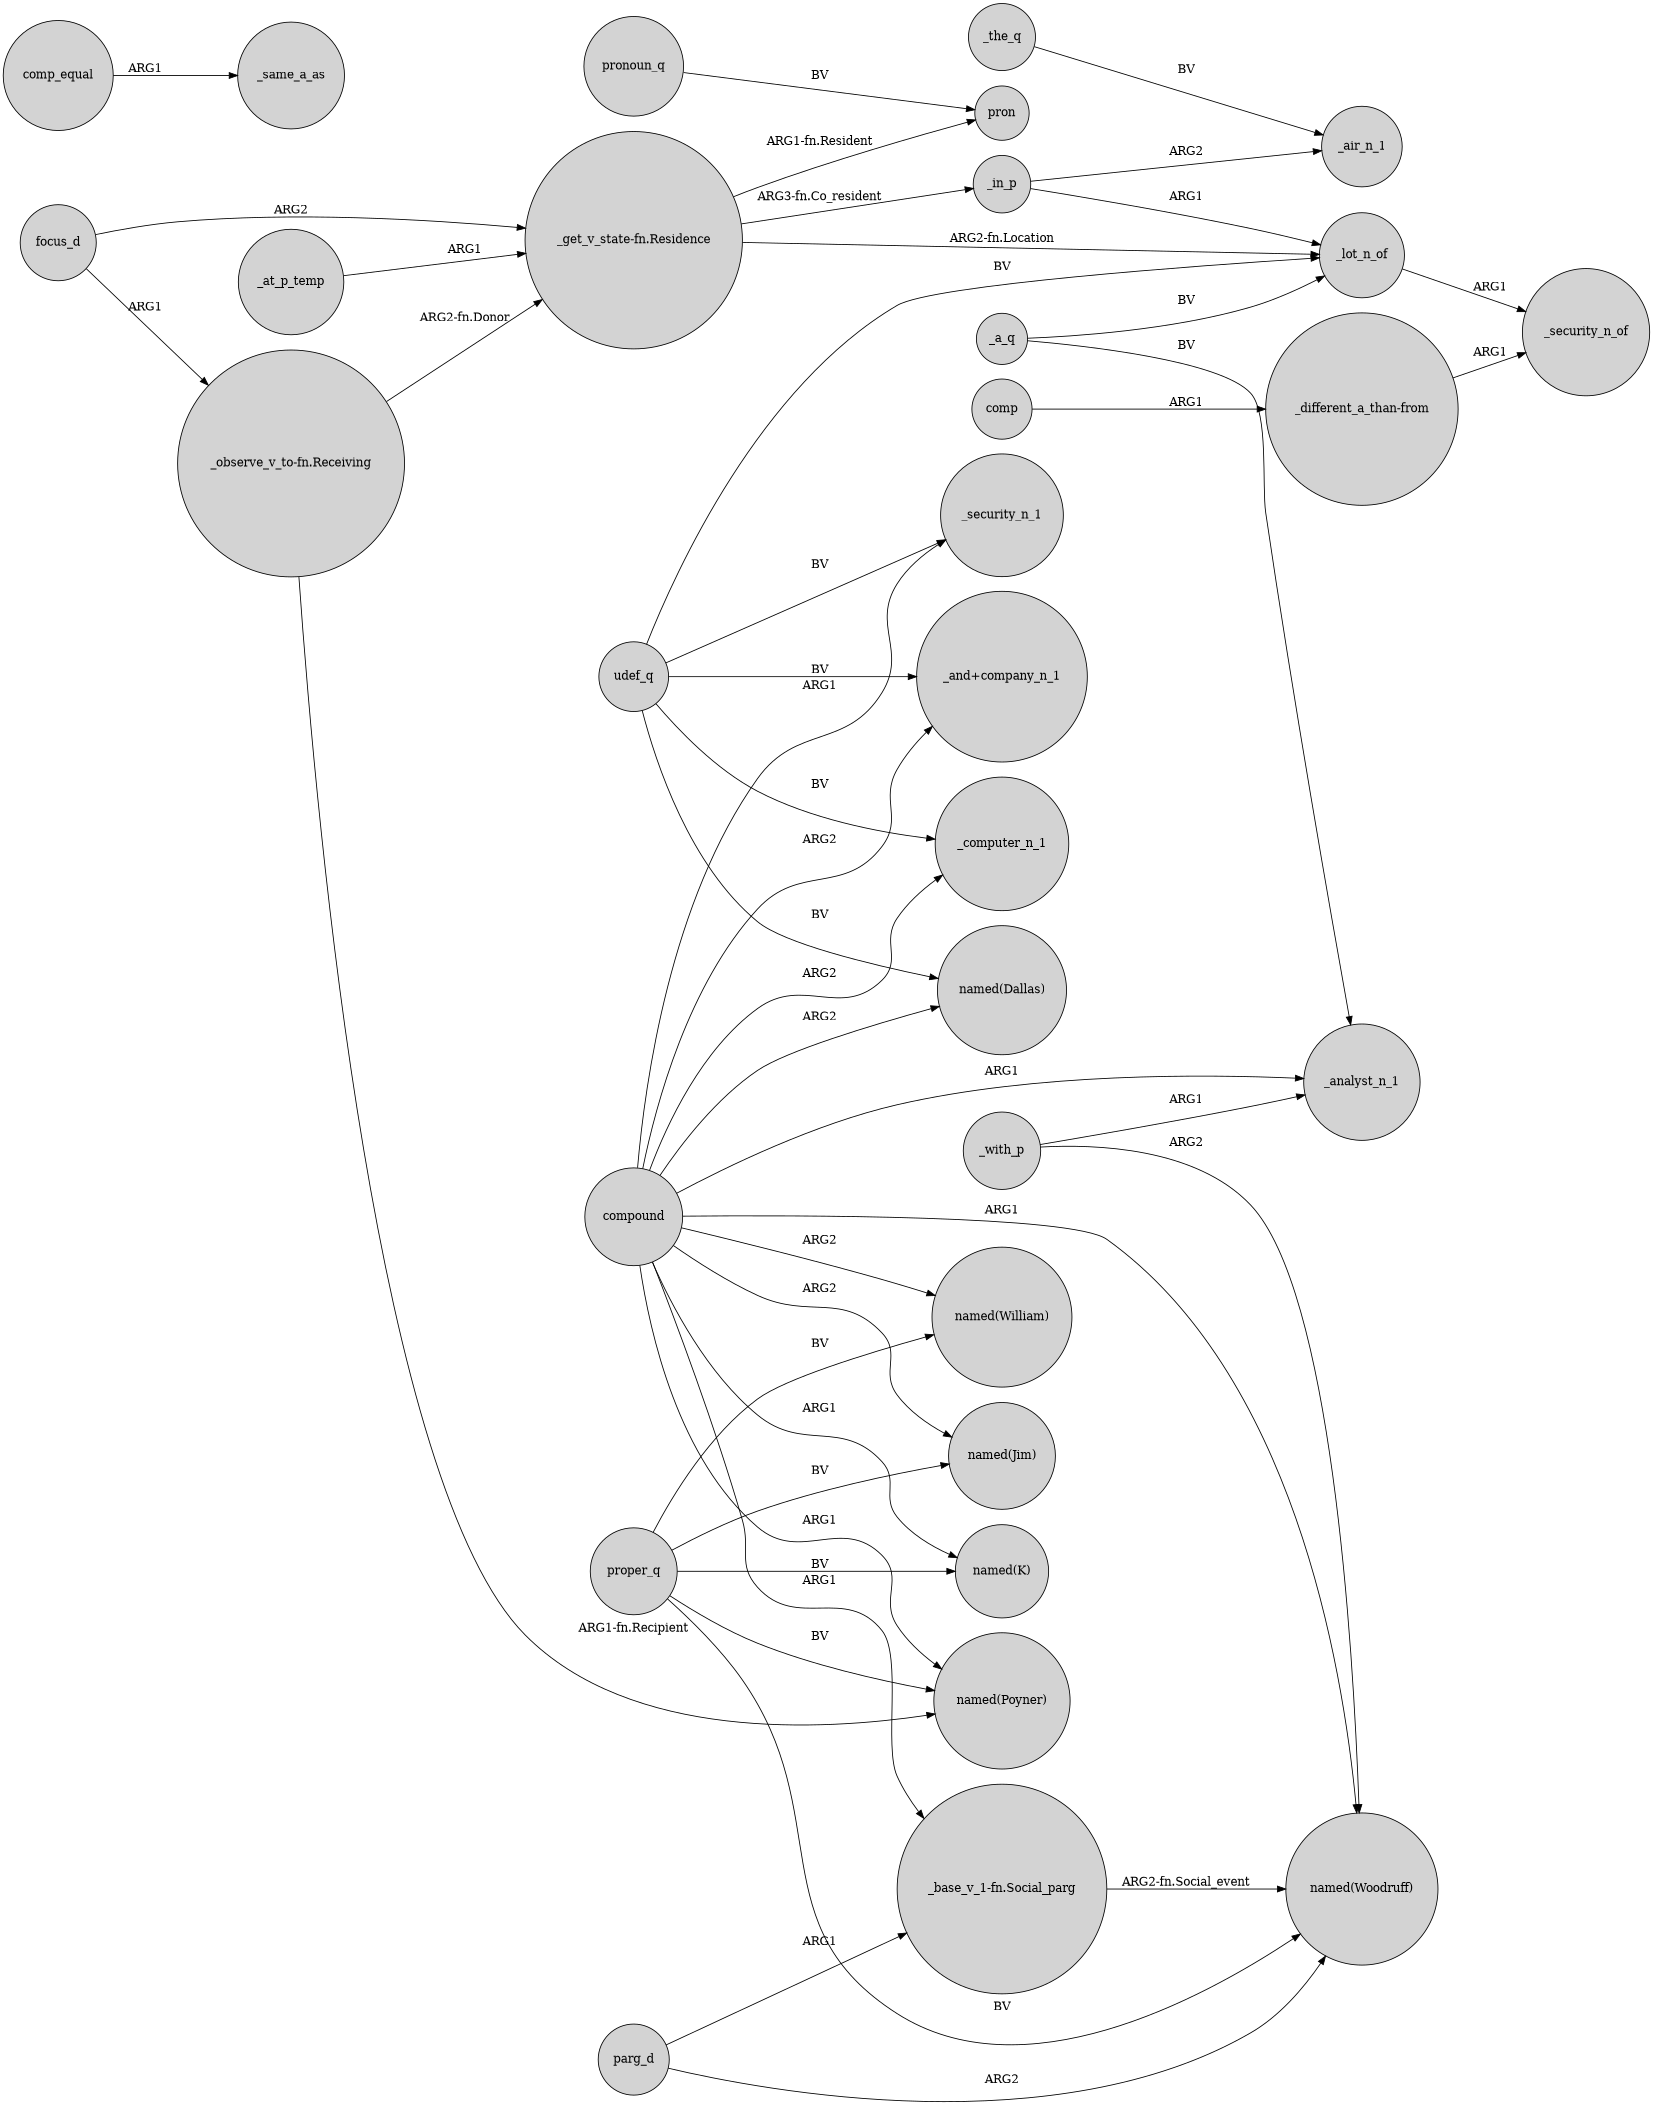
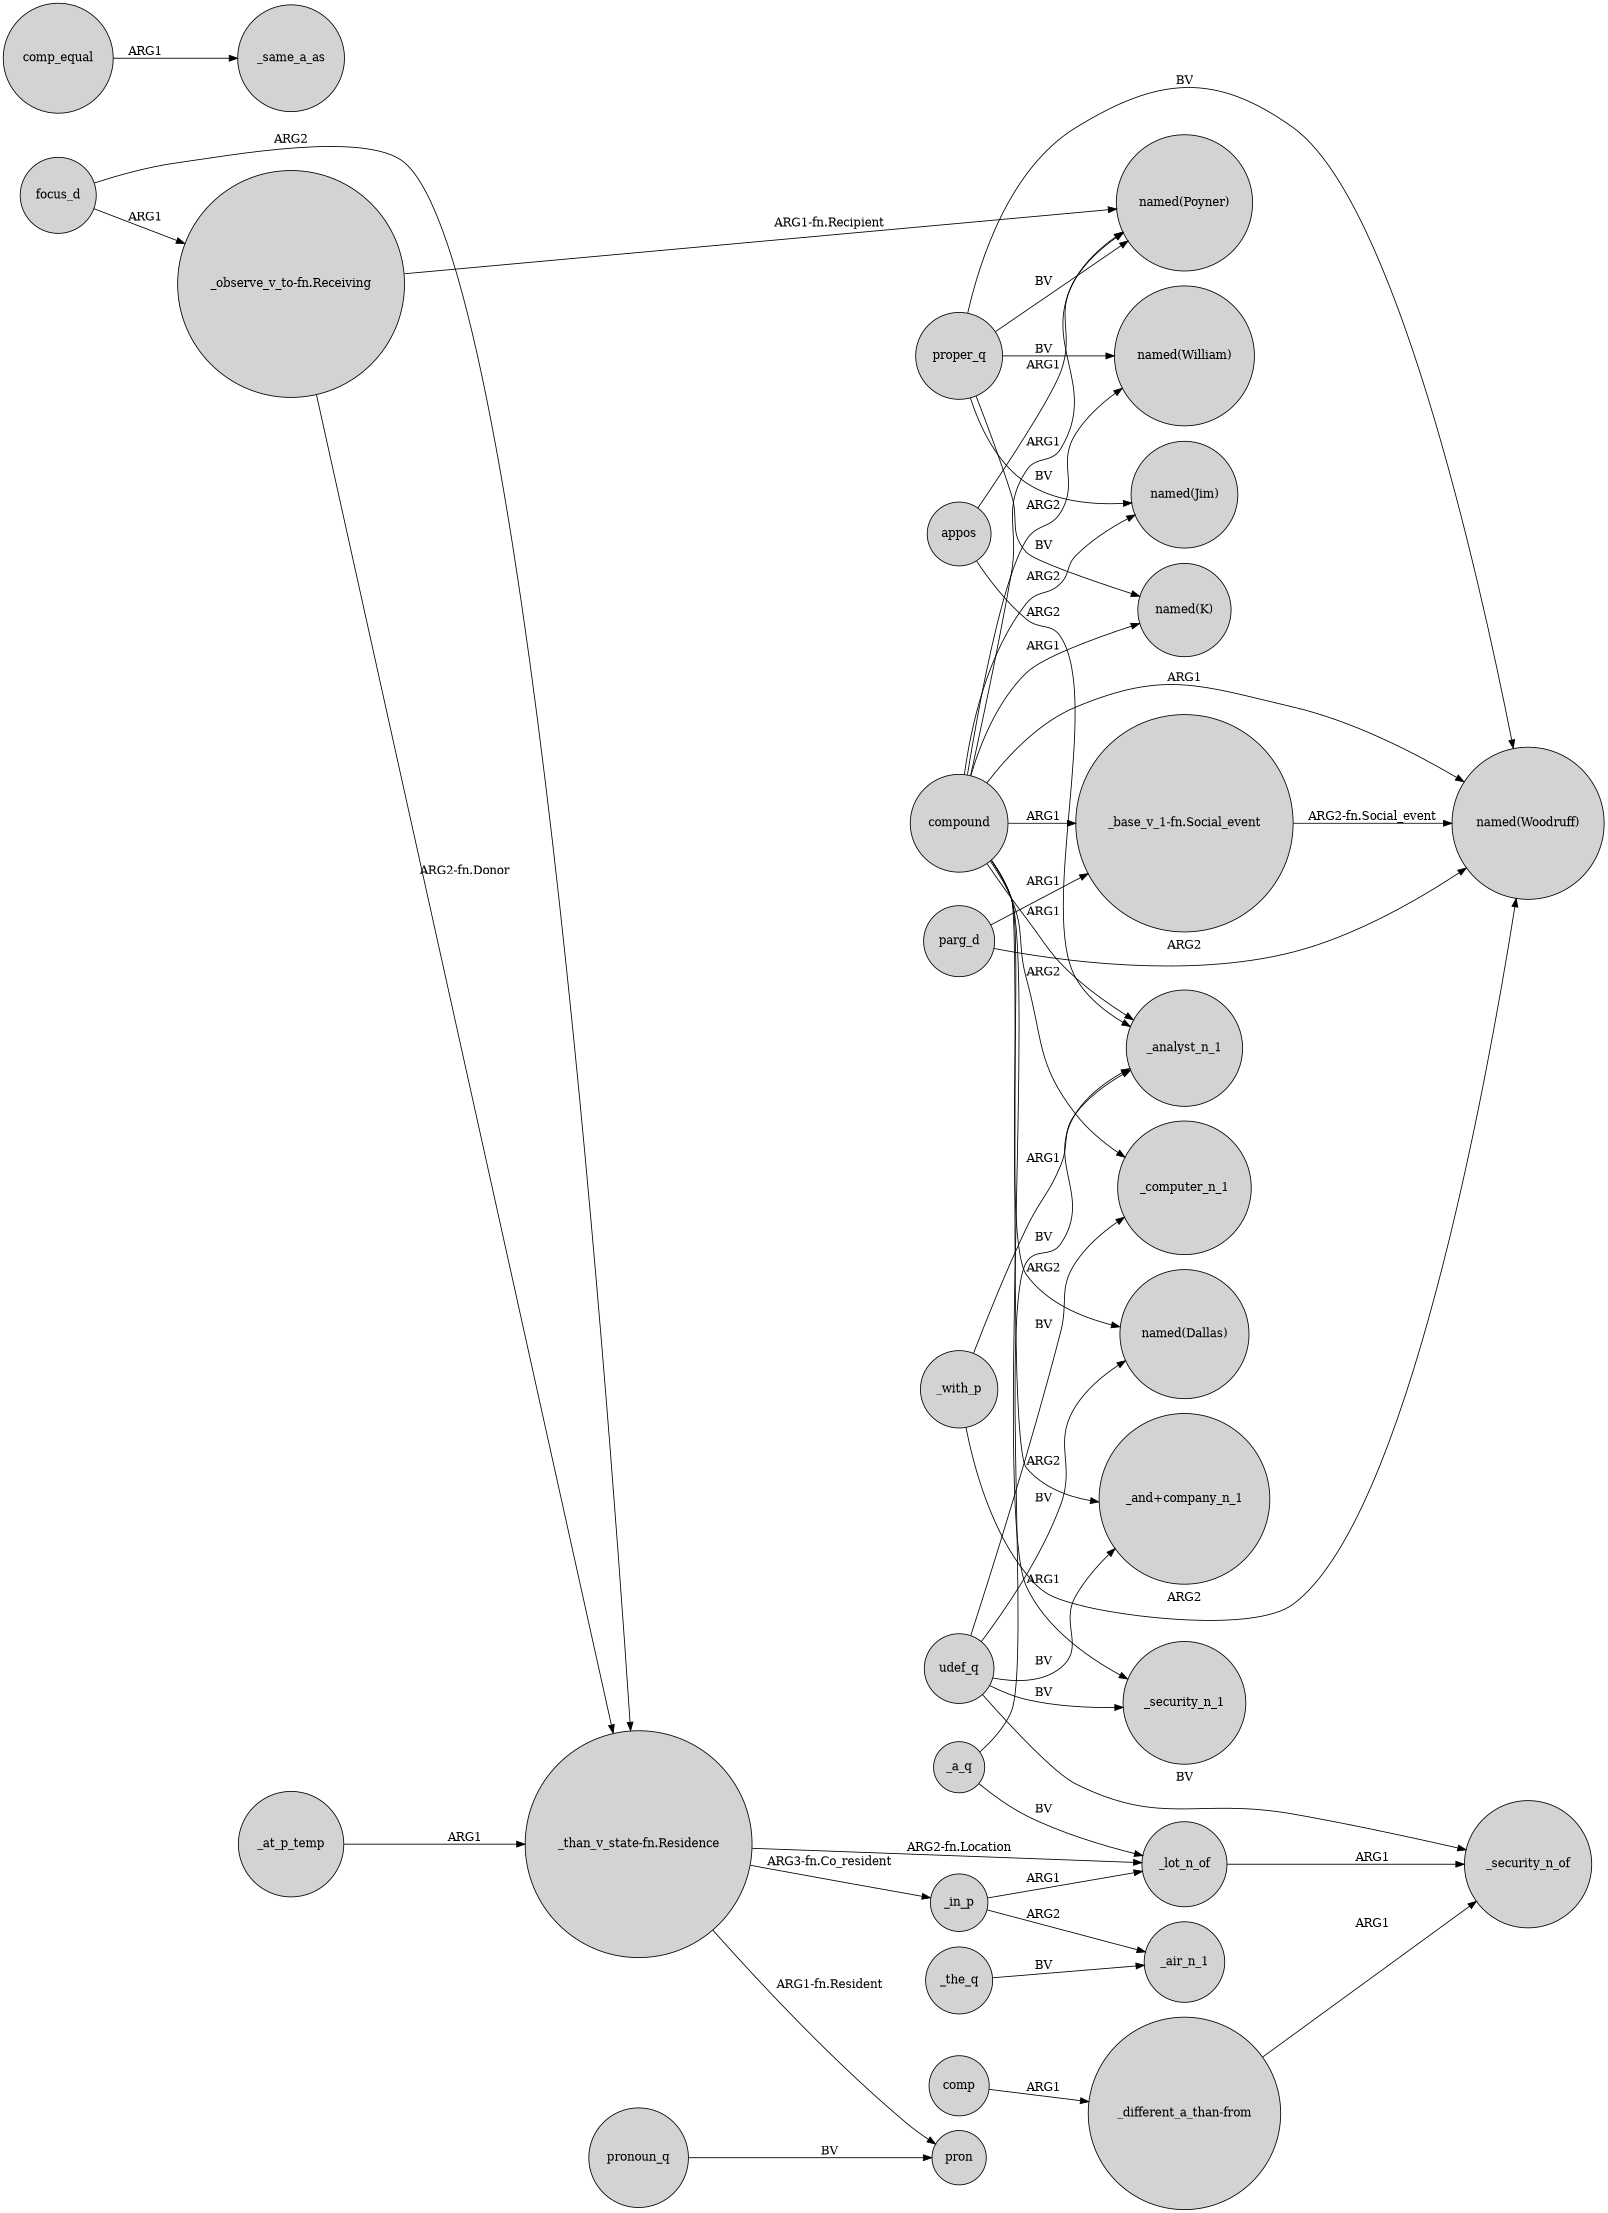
(634, 240) -> (639, 1844)
(893, 309) -> (1202, 1809)
none -> (959, 534)
(1002, 1889) -> (1184, 823)
